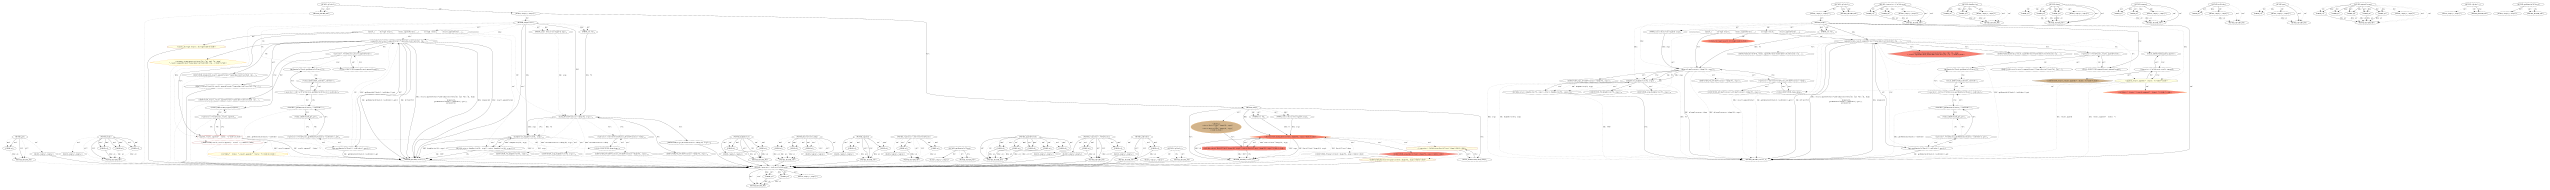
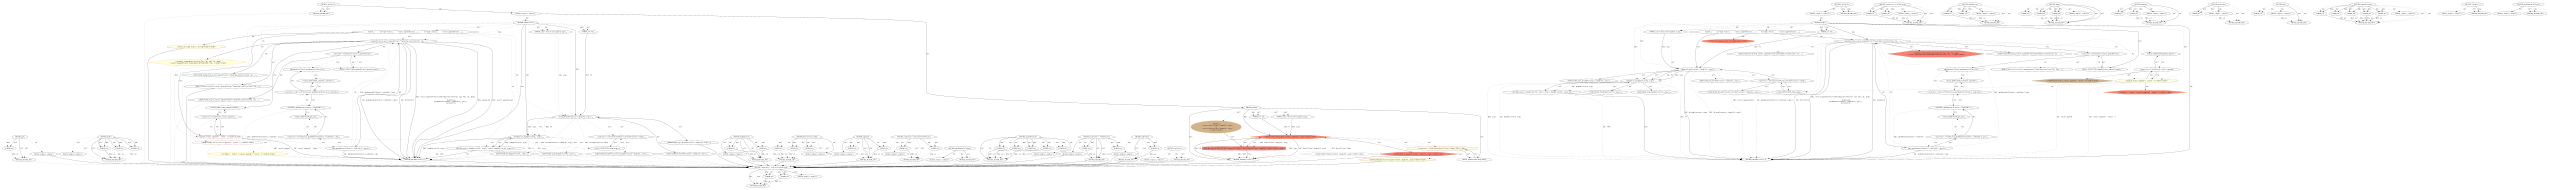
(1339, 141) -> none
